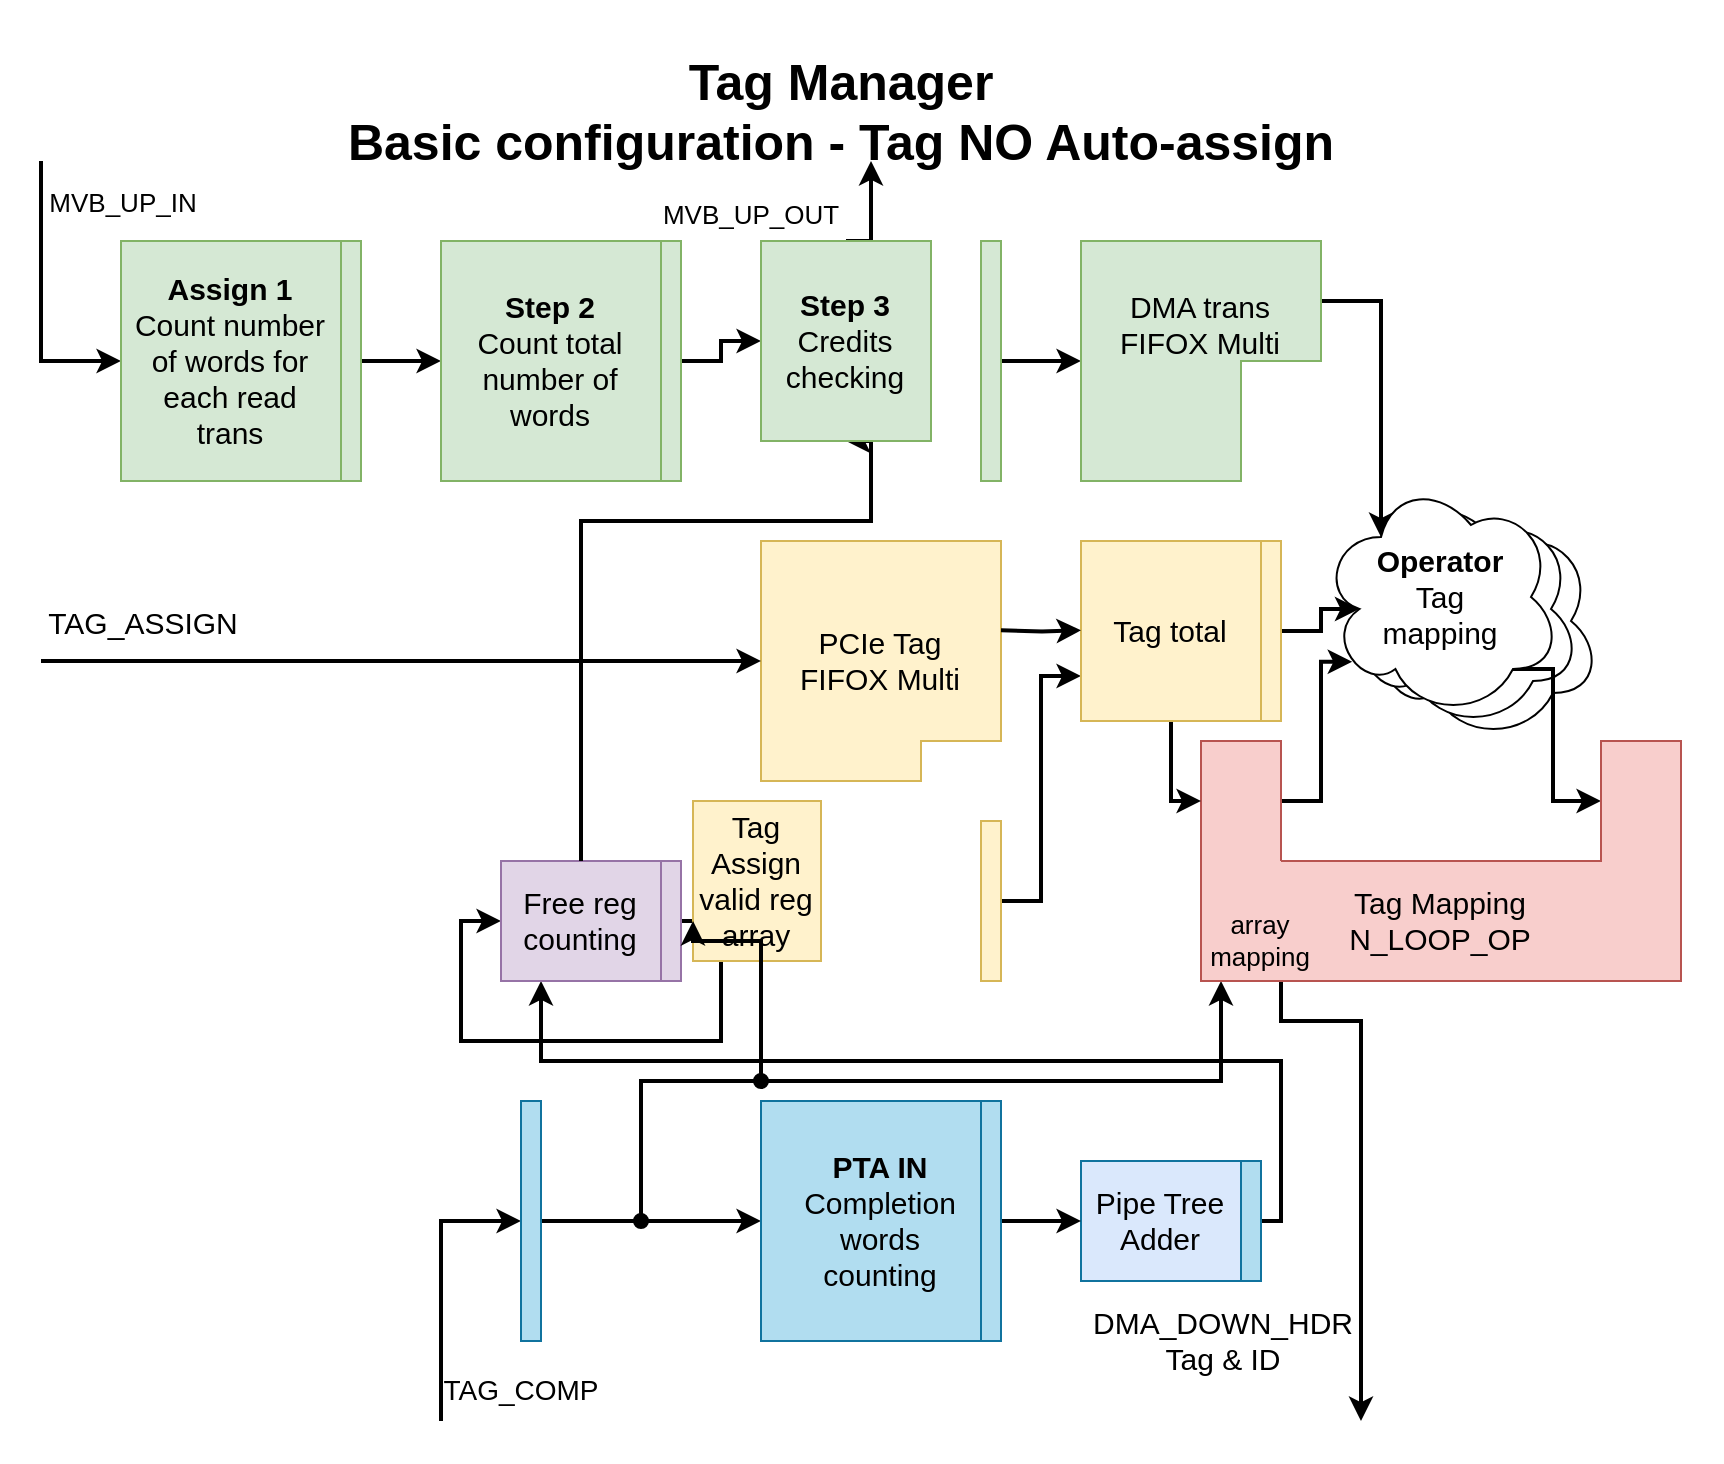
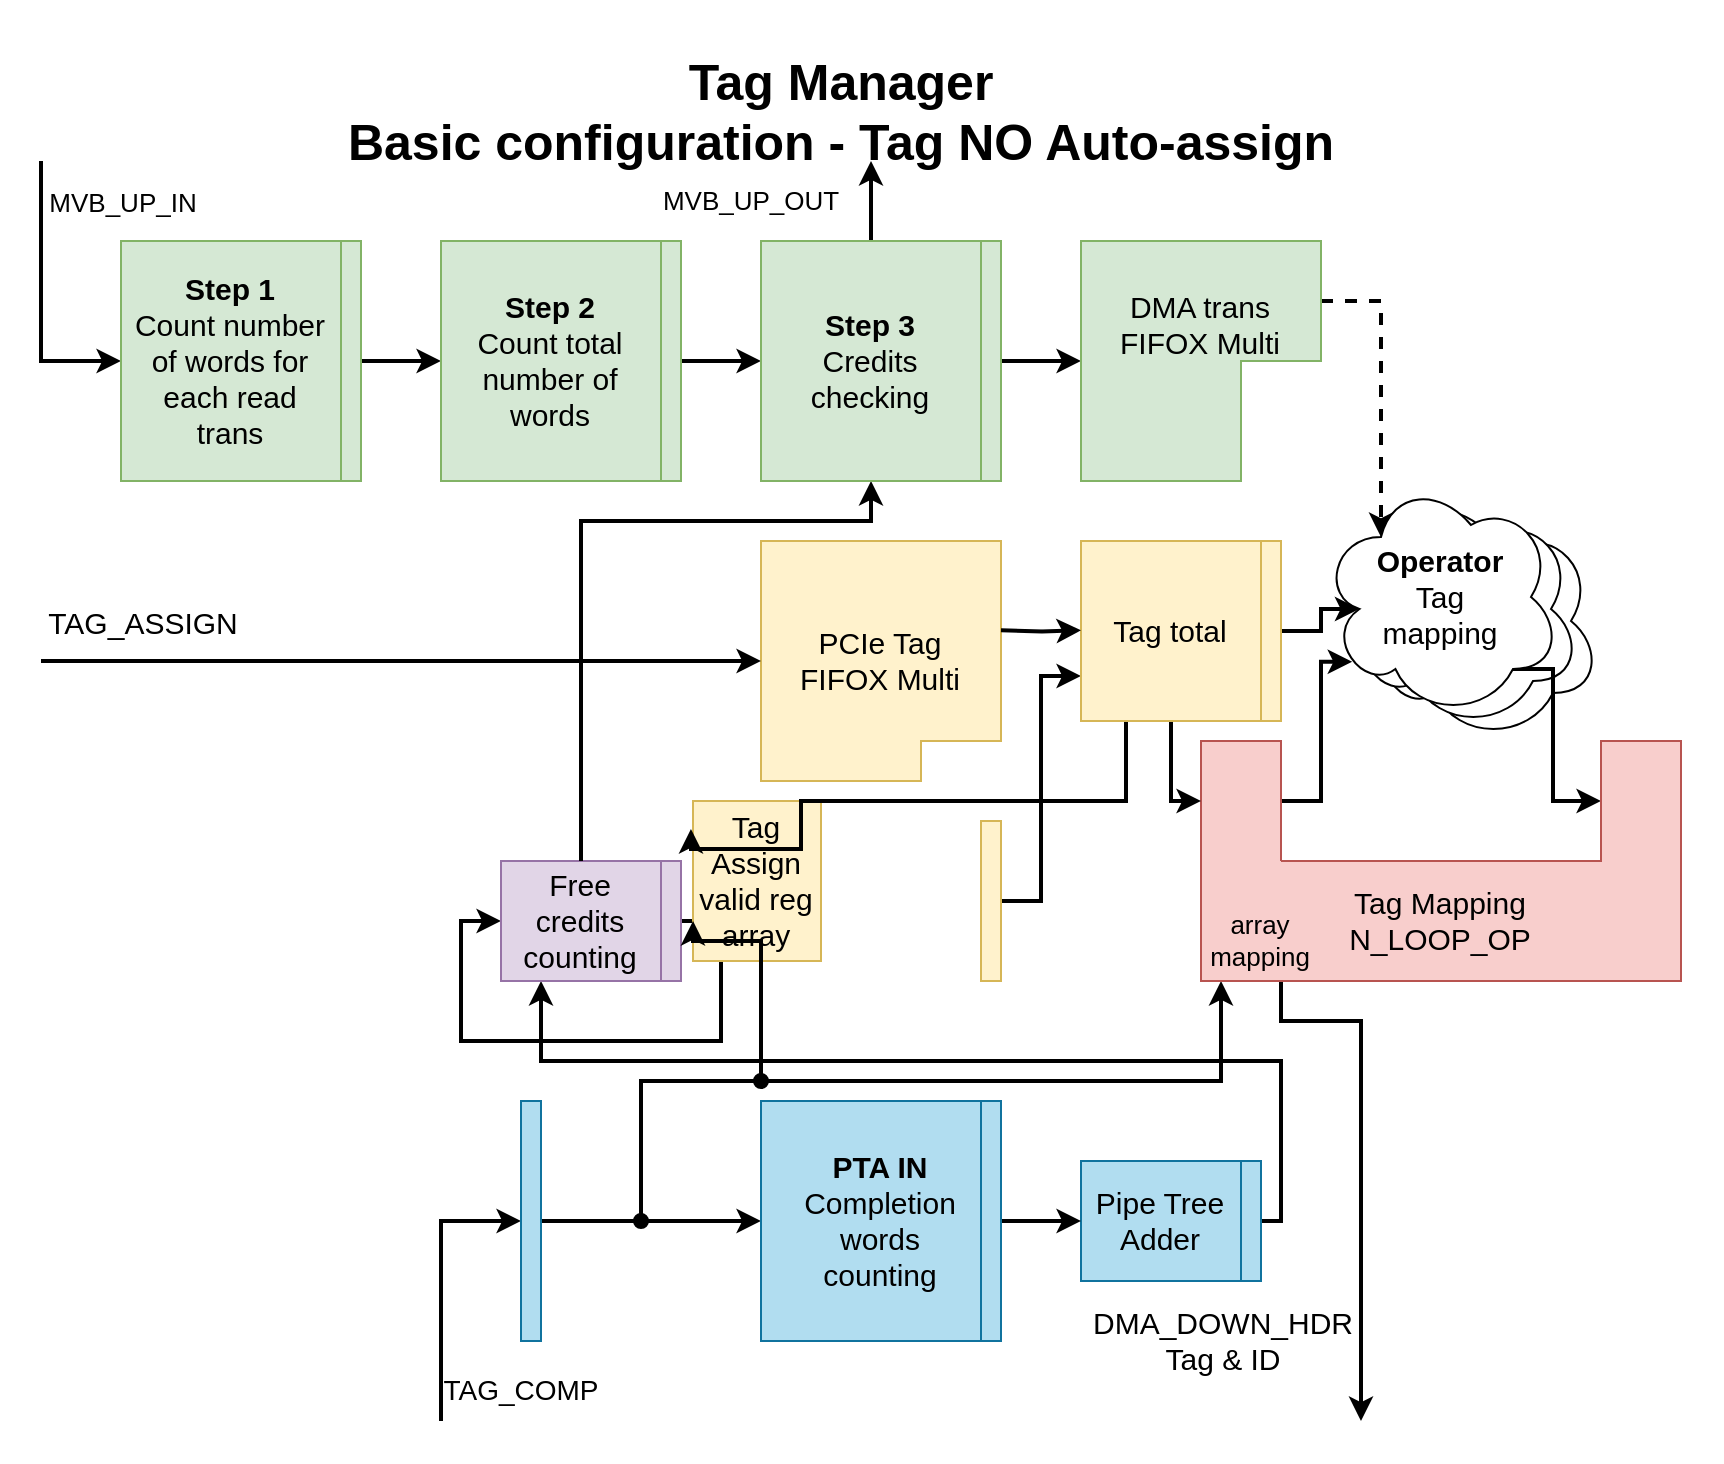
(1377, 301) -> (1377, 301)
(846, 341) -> (871, 361)
(231, 361) -> (231, 361)
none -> (923, 801)
(581, 921) -> (581, 921)
(1161, 1221) -> (1161, 1221)
